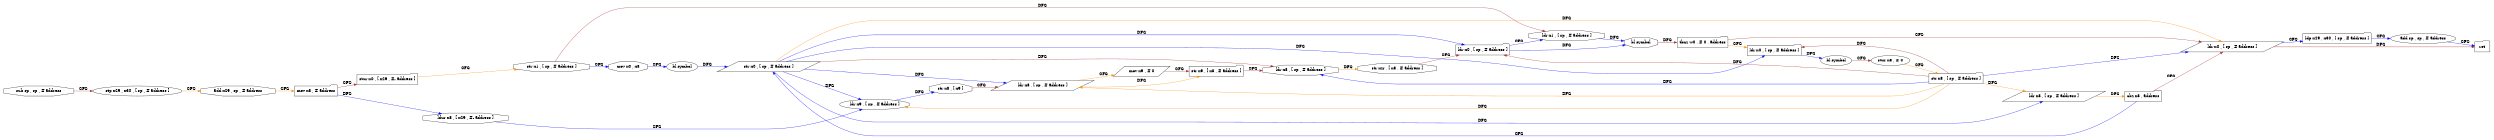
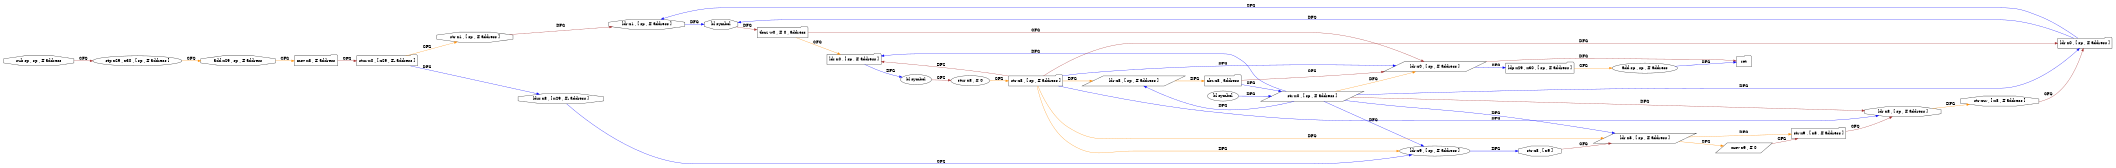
(2379, 39) -> (1592, 68)
(628, 67) -> none
(388, 104) -> (474, 80)
